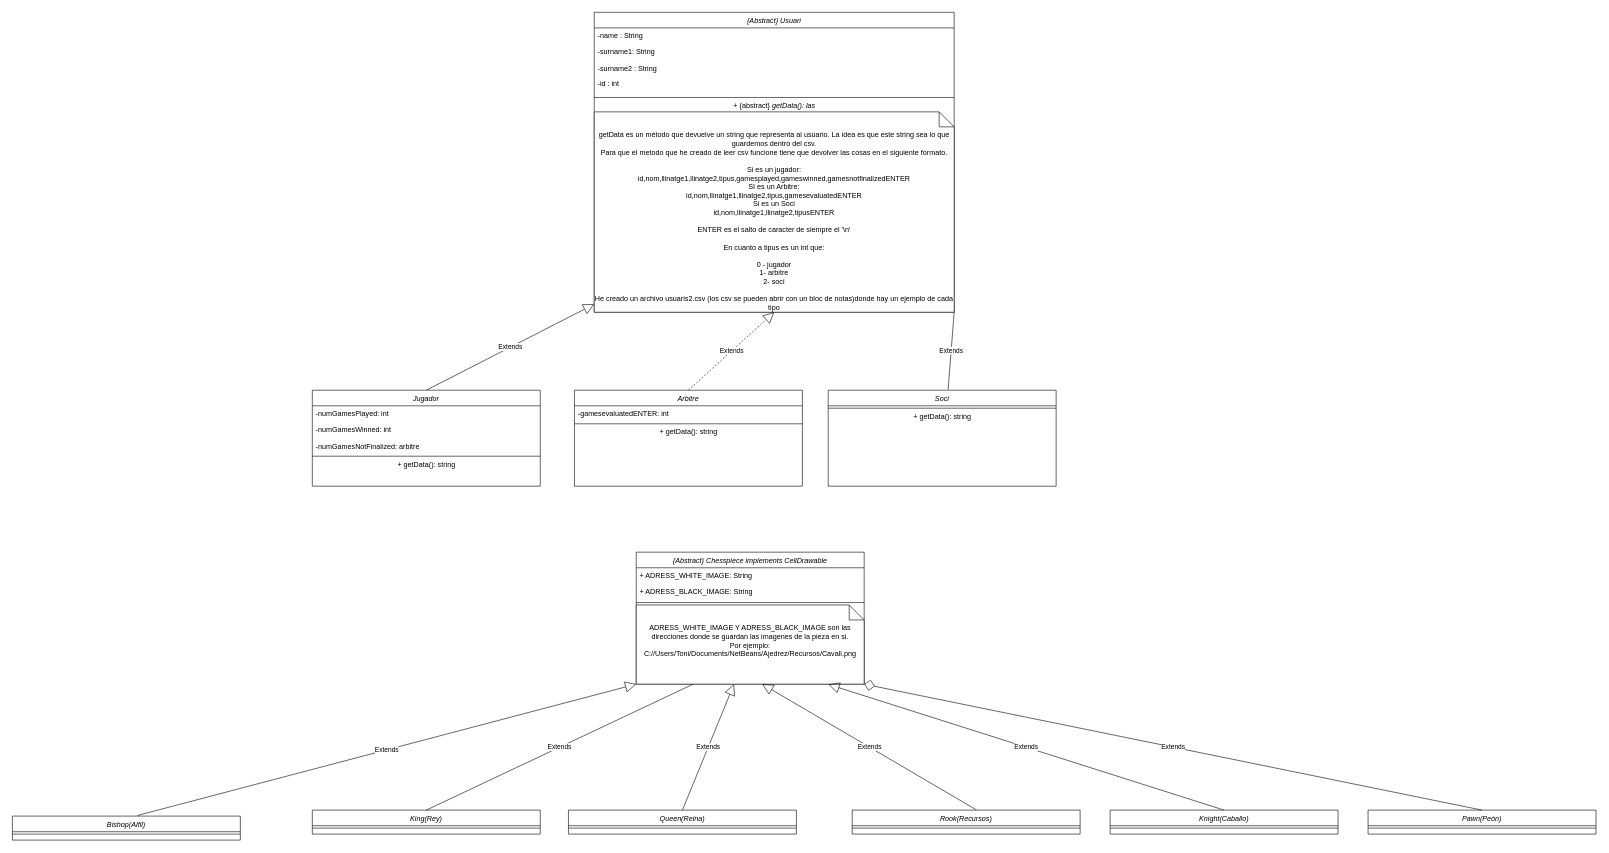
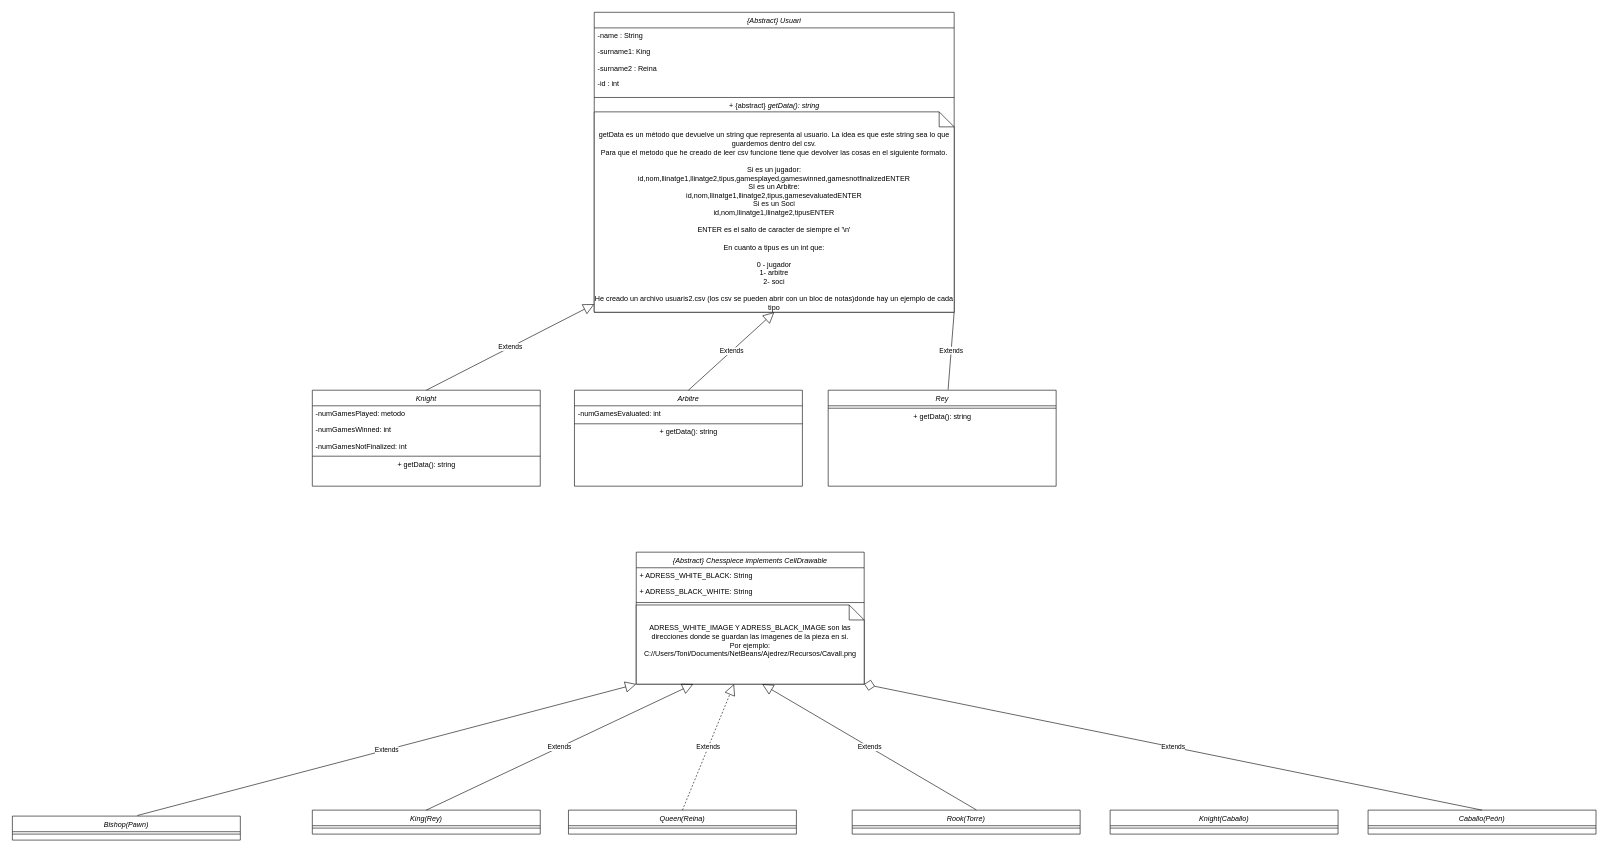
(629, 52) -> (625, 52)
(630, 68) -> (628, 68)
(775, 106) -> (775, 106)
(708, 373) -> (708, 373)
(426, 398) -> (426, 398)
(942, 398) -> (942, 398)
(352, 414) -> (359, 414)
(624, 414) -> (620, 414)
(370, 446) -> (362, 446)
(692, 576) -> (692, 576)
(692, 592) -> (692, 592)
(685, 688) -> (682, 690)
(1032, 749) -> none
(706, 753) -> (706, 753)
(966, 818) -> (966, 818)
(1482, 818) -> (1482, 818)
(126, 824) -> (126, 824)
